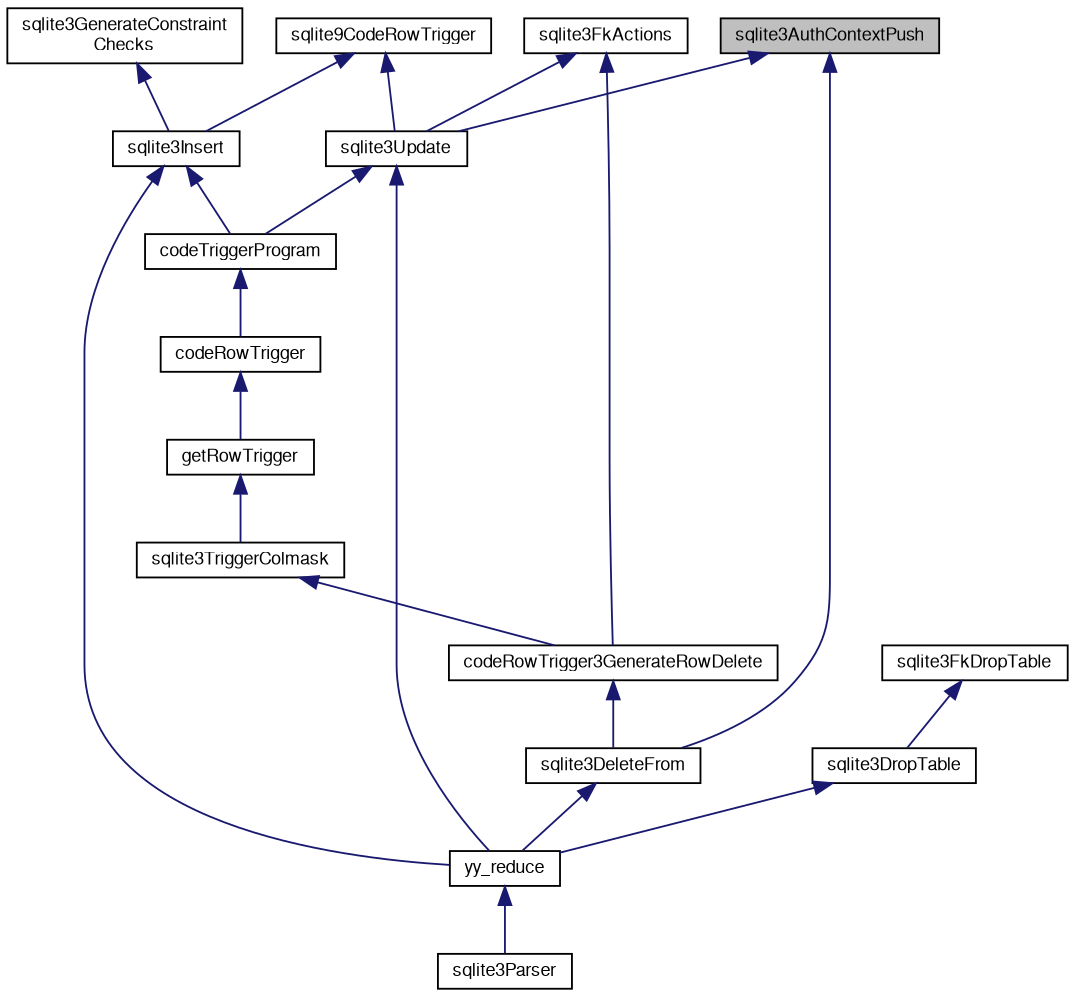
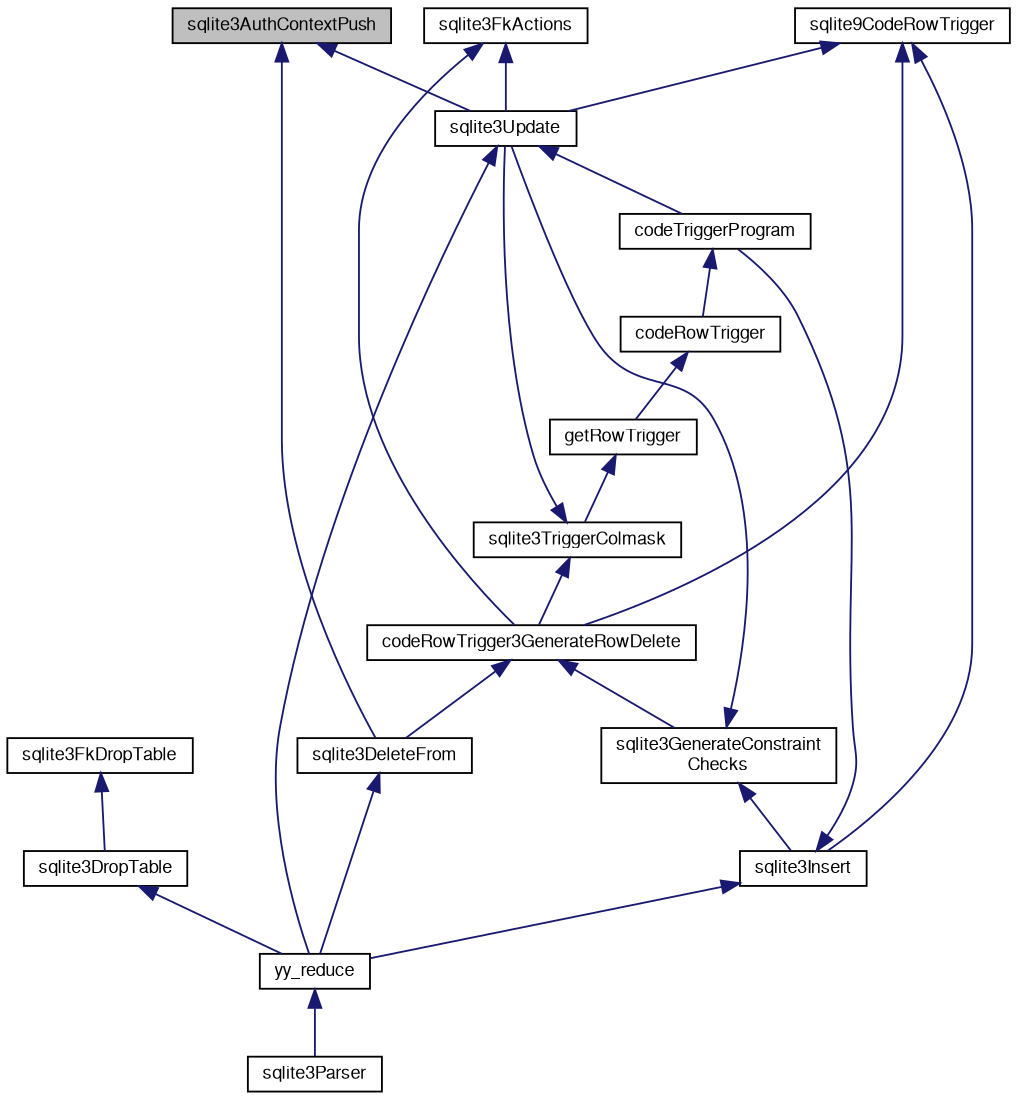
none -> (510, 330)
none -> (693, 396)
none -> (878, 423)
none -> (625, 699)
